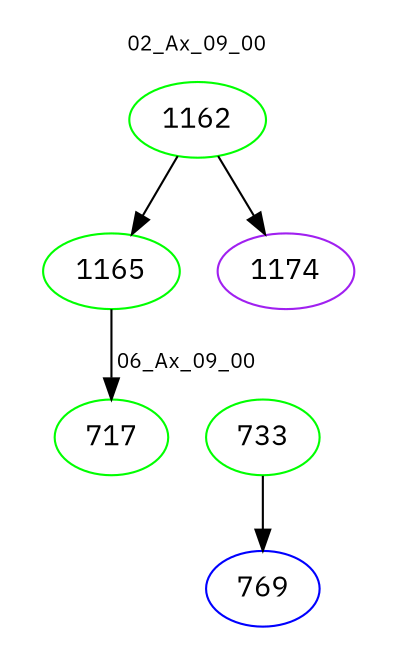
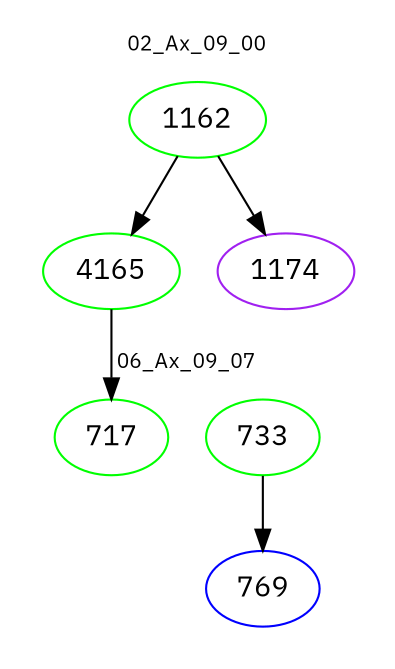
(111, 271) -> (111, 271)
(187, 363) -> (187, 363)
